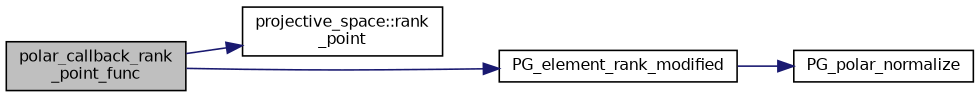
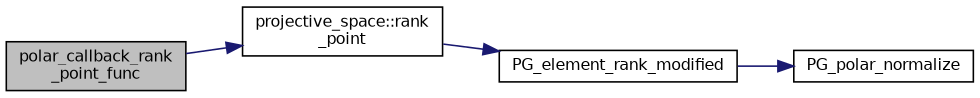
(335, 70) -> (463, 47)
